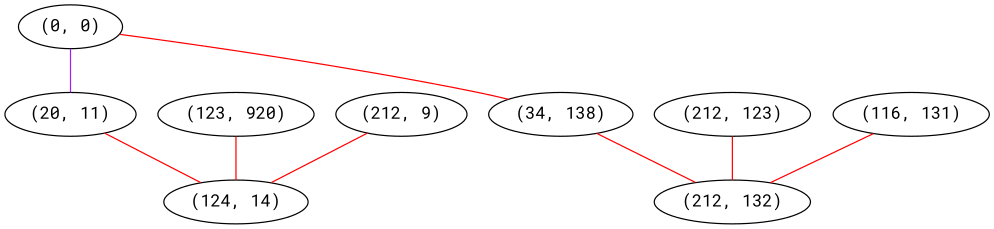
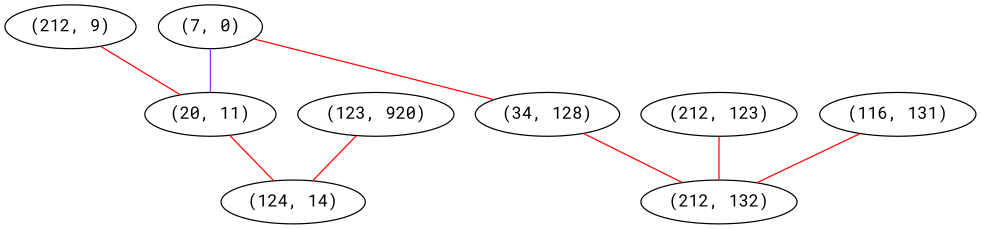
(70, 27) -> (210, 27)
(561, 114) -> (547, 114)
(319, 158) -> (140, 70)
